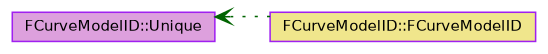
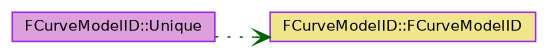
(250, 17) -> (235, 37)
